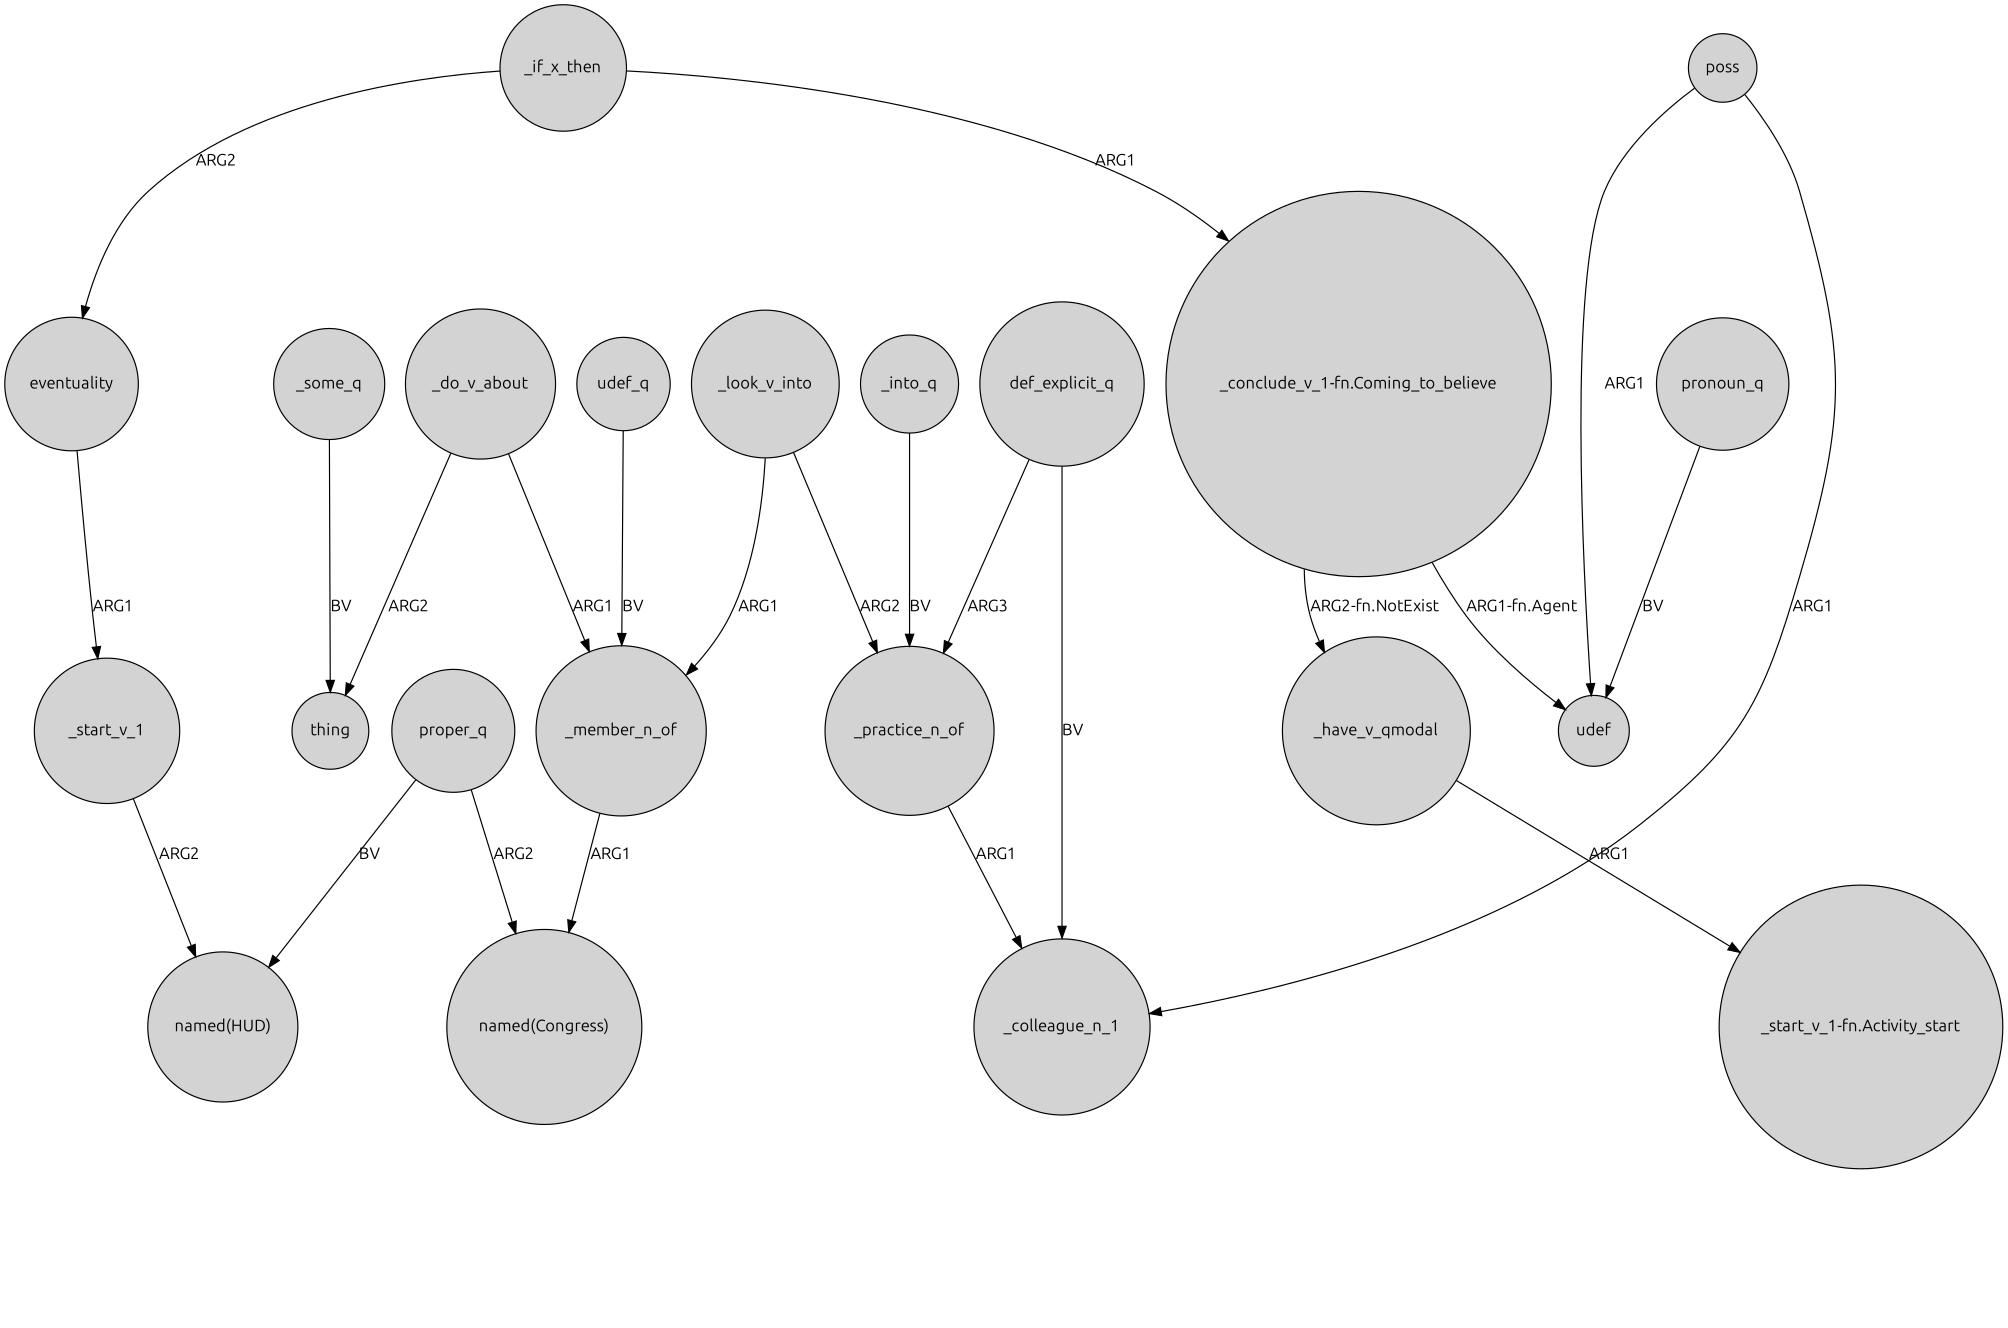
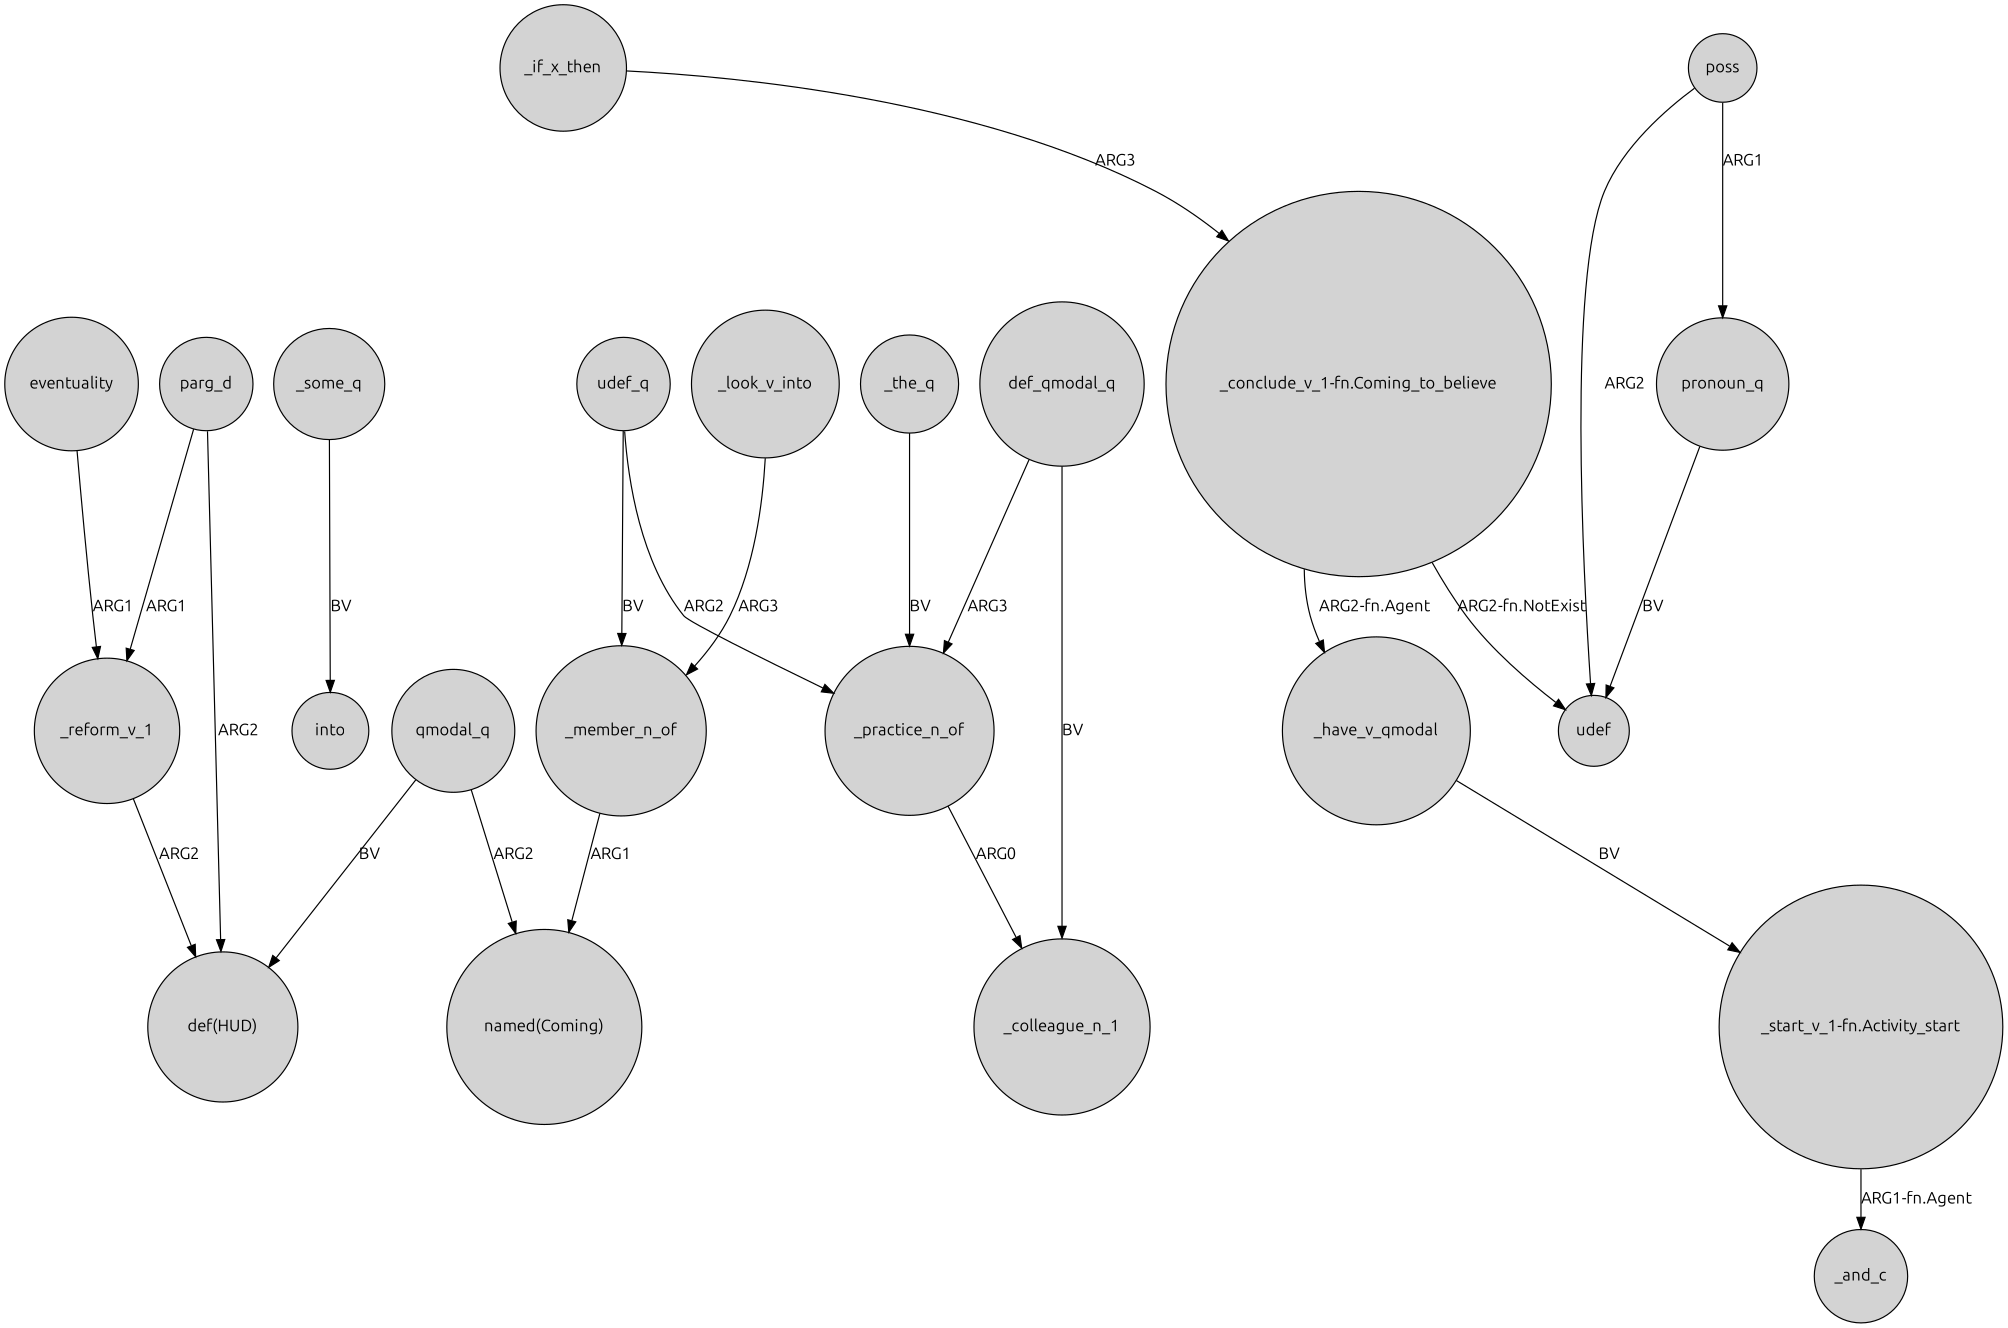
(252, 127) -> none
(1116, 161) -> (1116, 161)
none -> (206, 384)
(481, 384) -> none
(910, 384) -> (910, 384)
(1062, 384) -> (1062, 384)
(1625, 384) -> (1625, 384)
(833, 547) -> (672, 600)
(759, 607) -> (759, 607)
(1375, 607) -> (1375, 607)
(1522, 607) -> (1522, 607)
(1741, 723) -> (1723, 204)
(107, 731) -> (107, 731)
(330, 731) -> (330, 731)
(453, 731) -> (453, 731)
(996, 855) -> (996, 855)
(1610, 855) -> (1610, 855)
(223, 1027) -> (223, 1027)
(544, 1027) -> (544, 1027)
none -> (1861, 1276)
